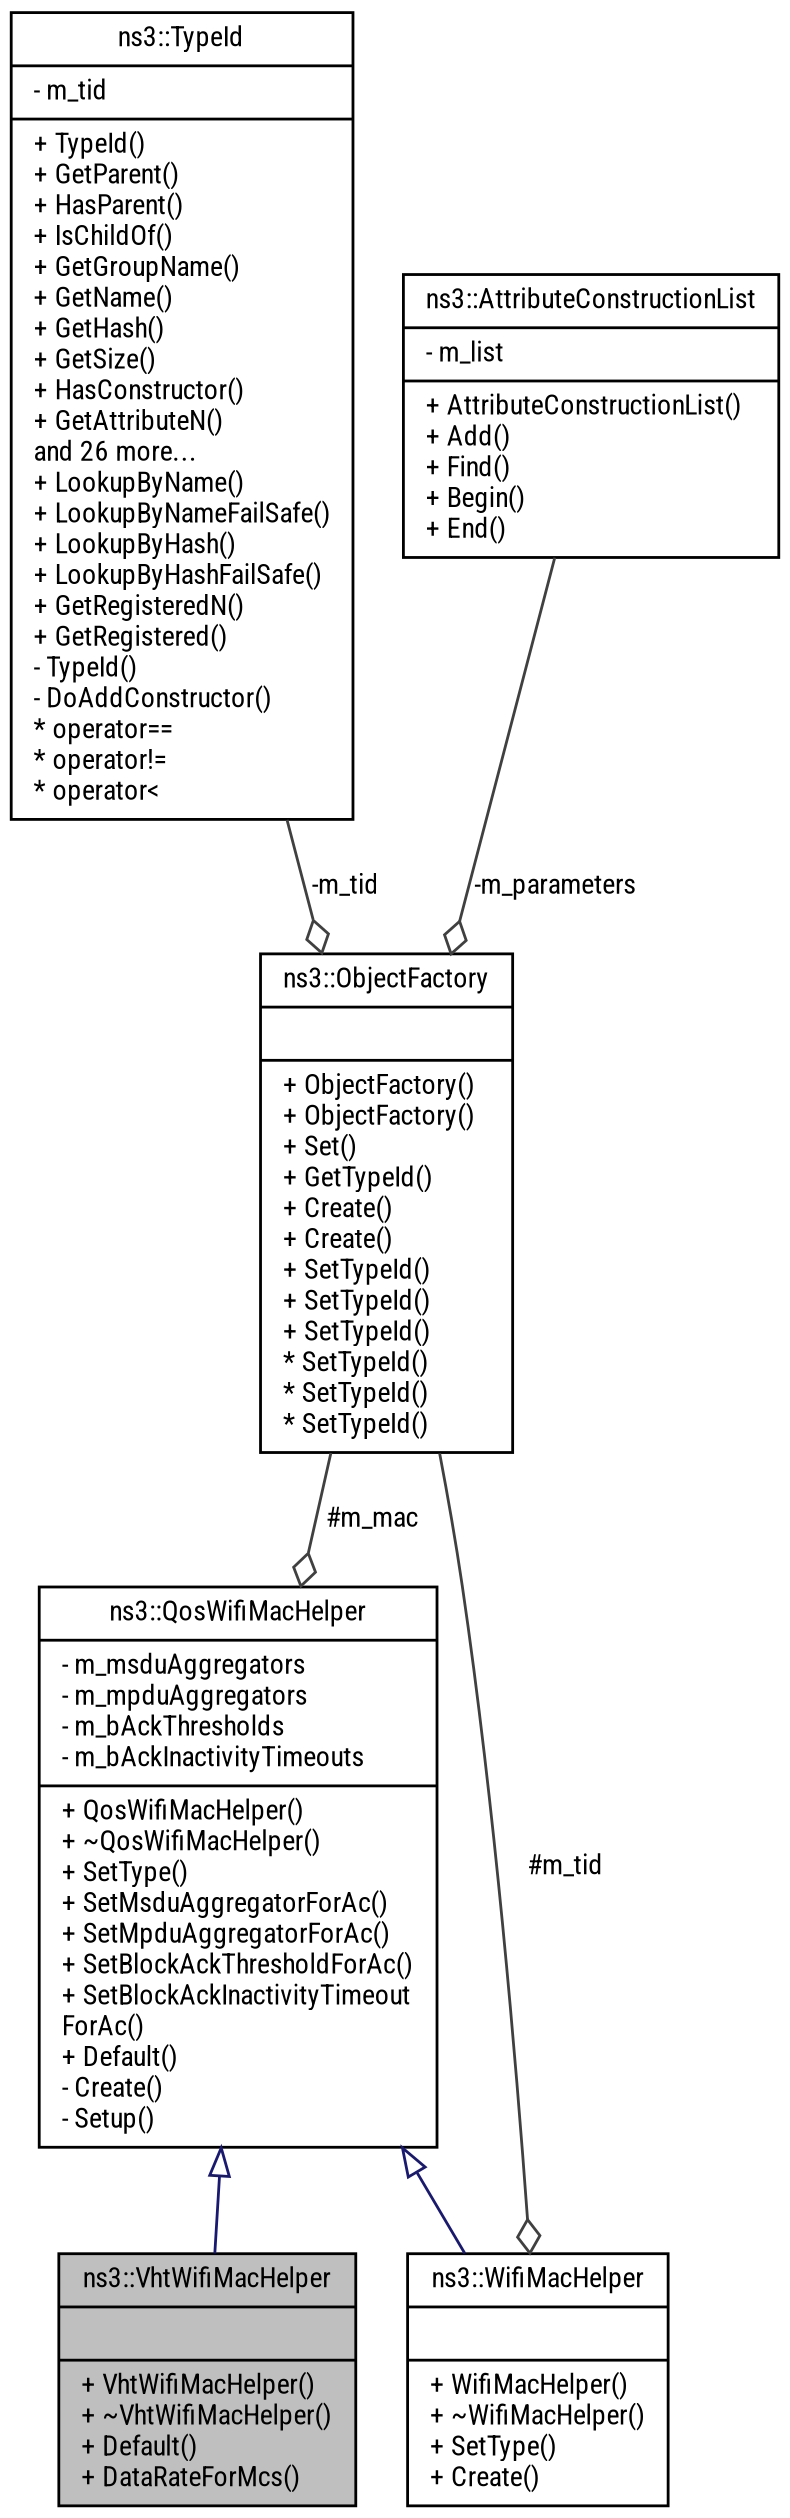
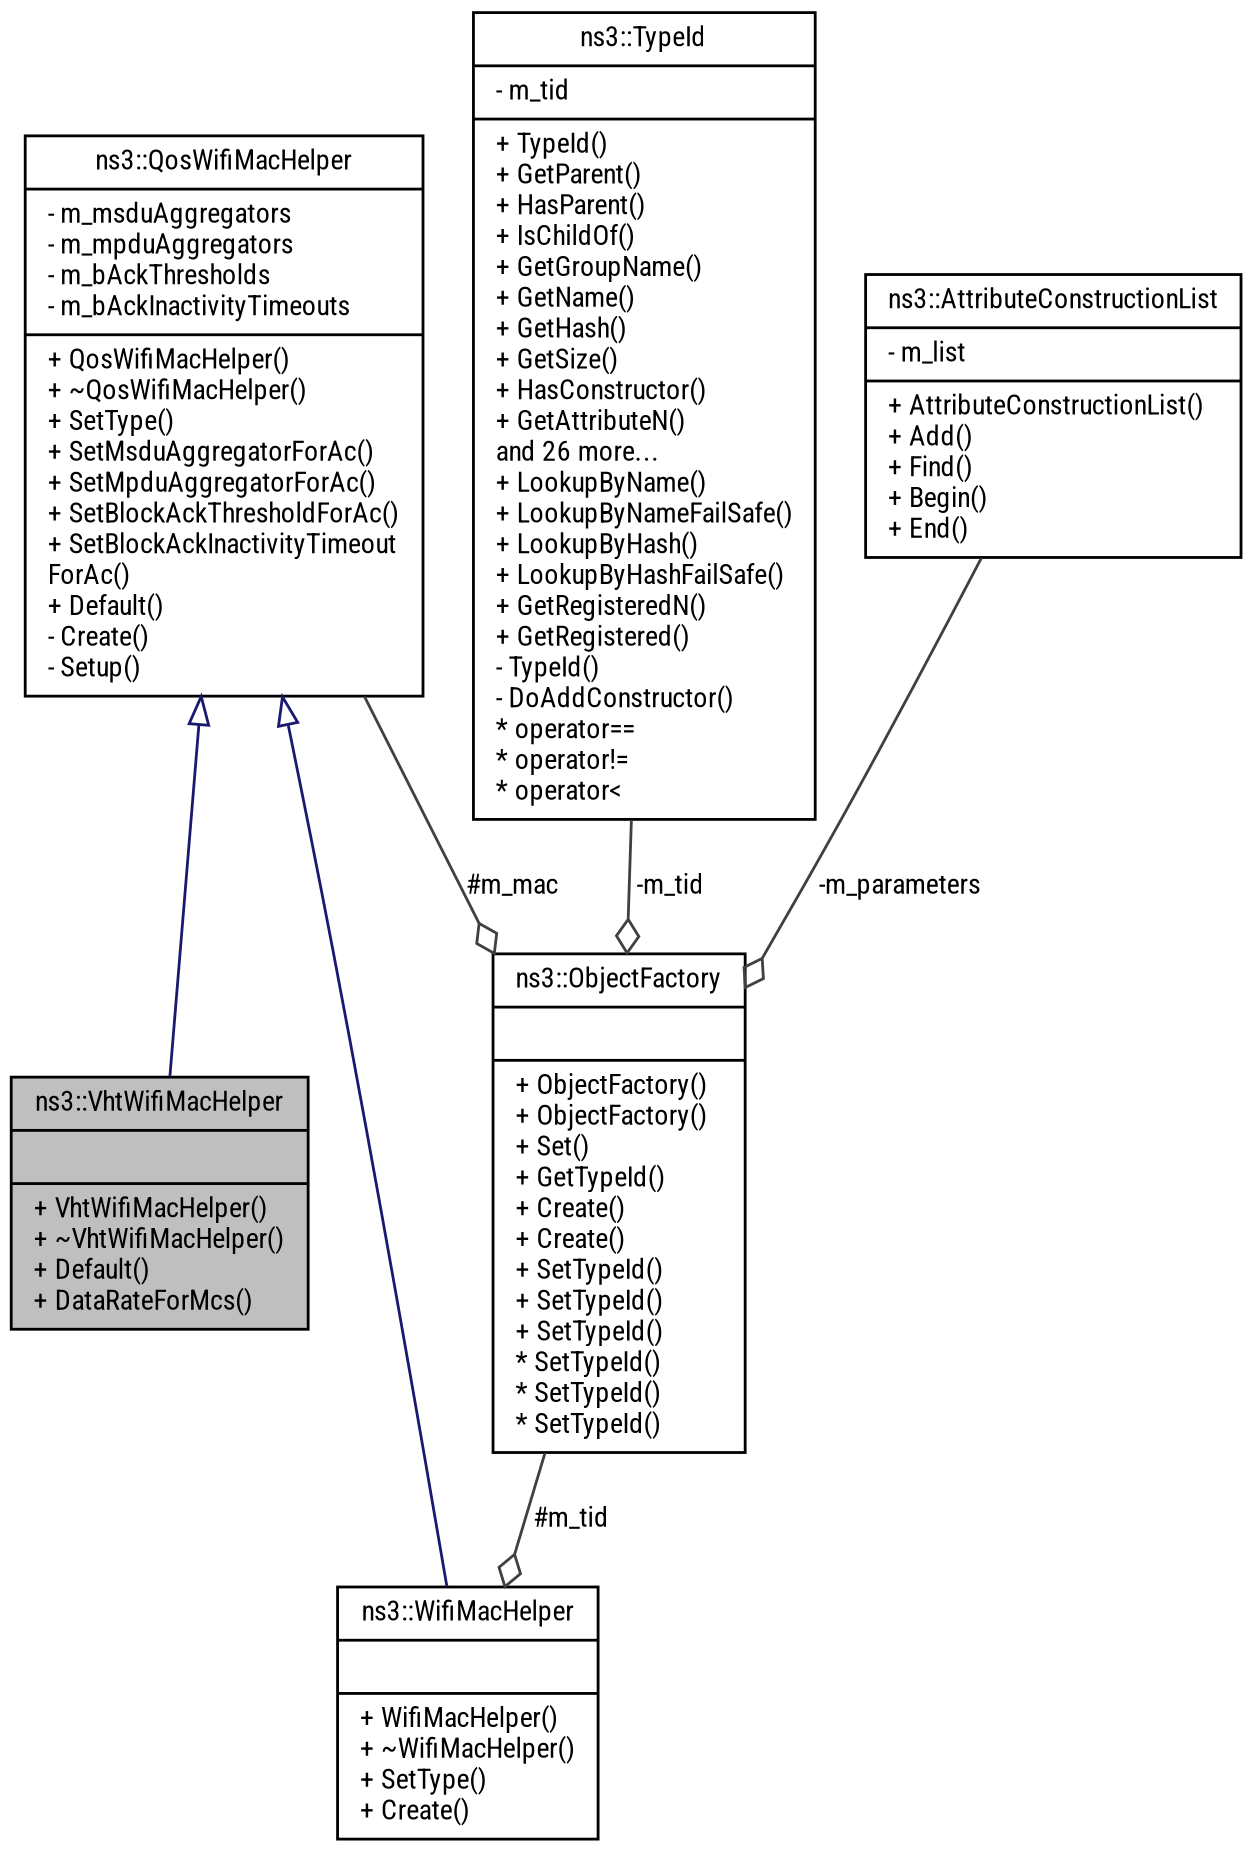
(320, 1503) -> (422, 810)
